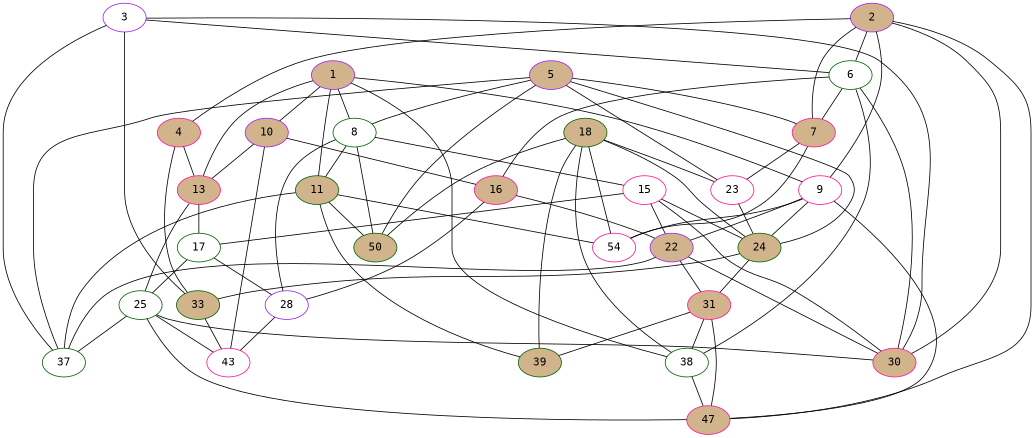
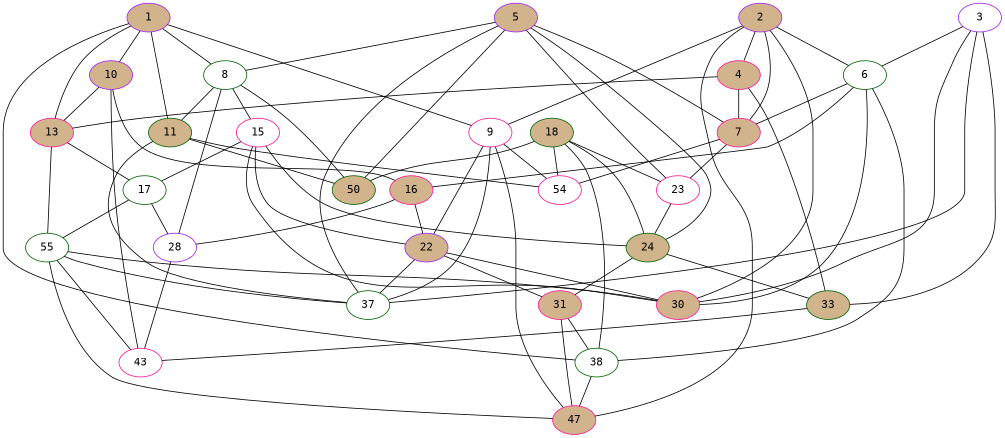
none -> (739, 104)
(790, 219) -> (467, 243)
(141, 305) -> (47, 248)
(540, 363) -> none
